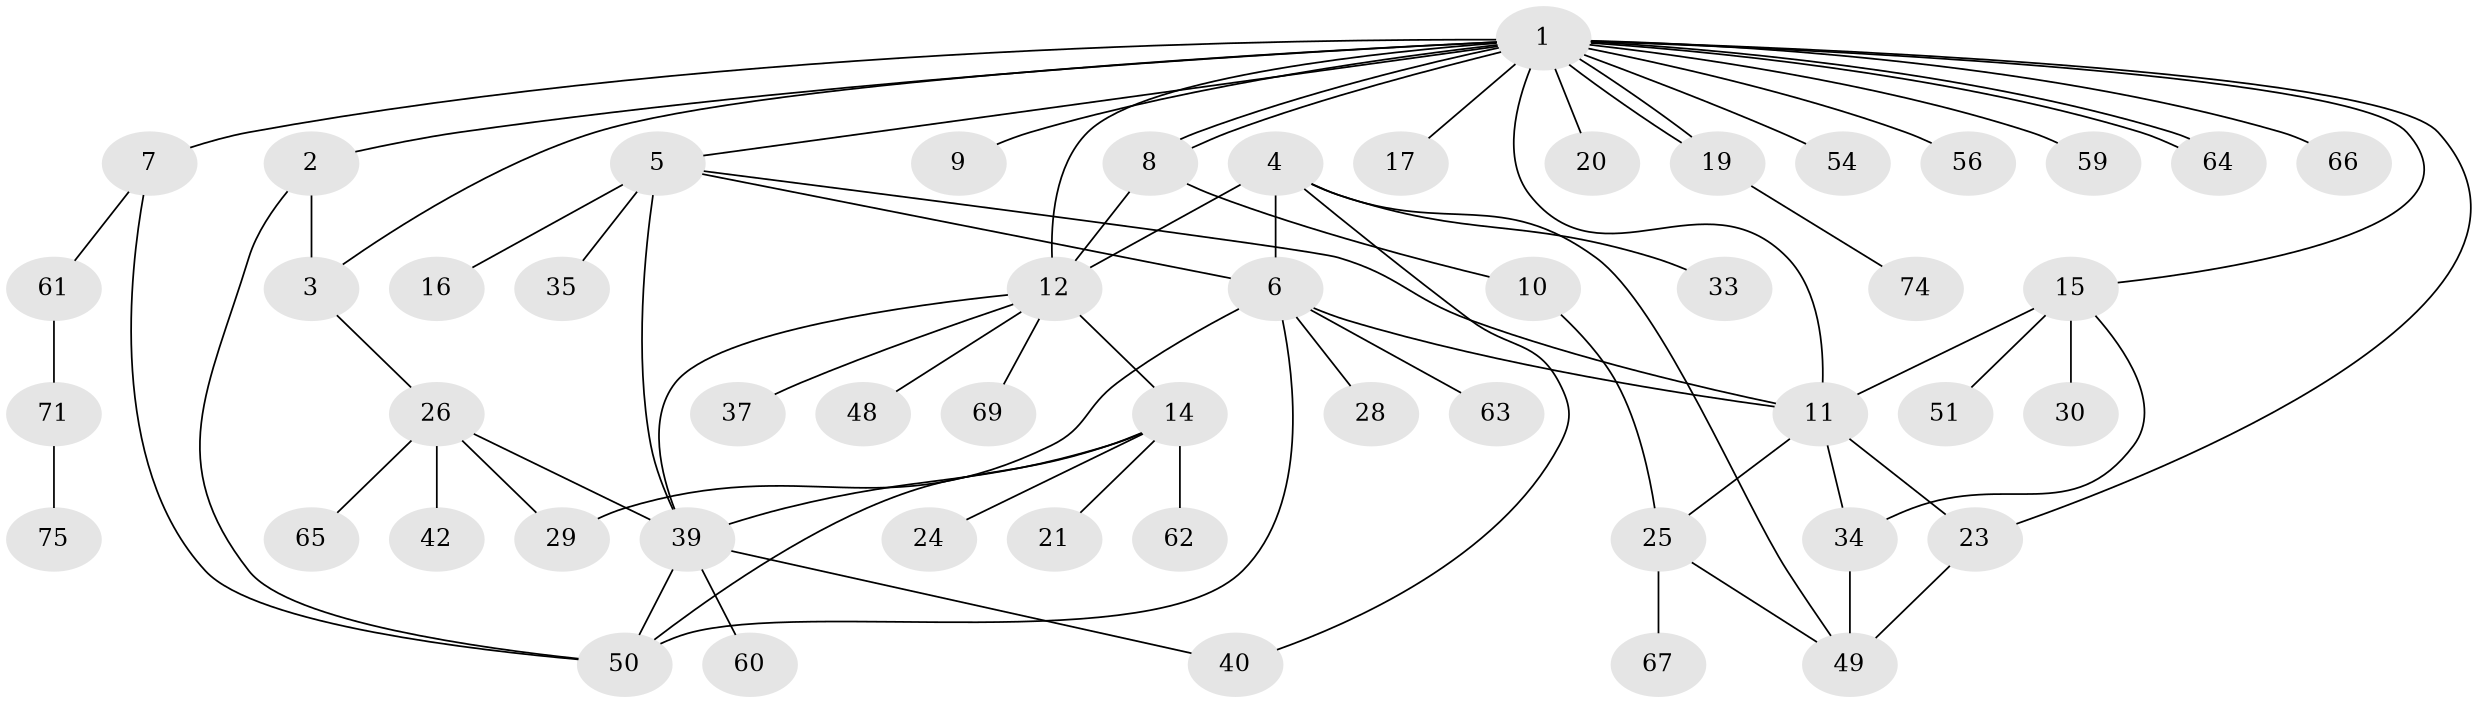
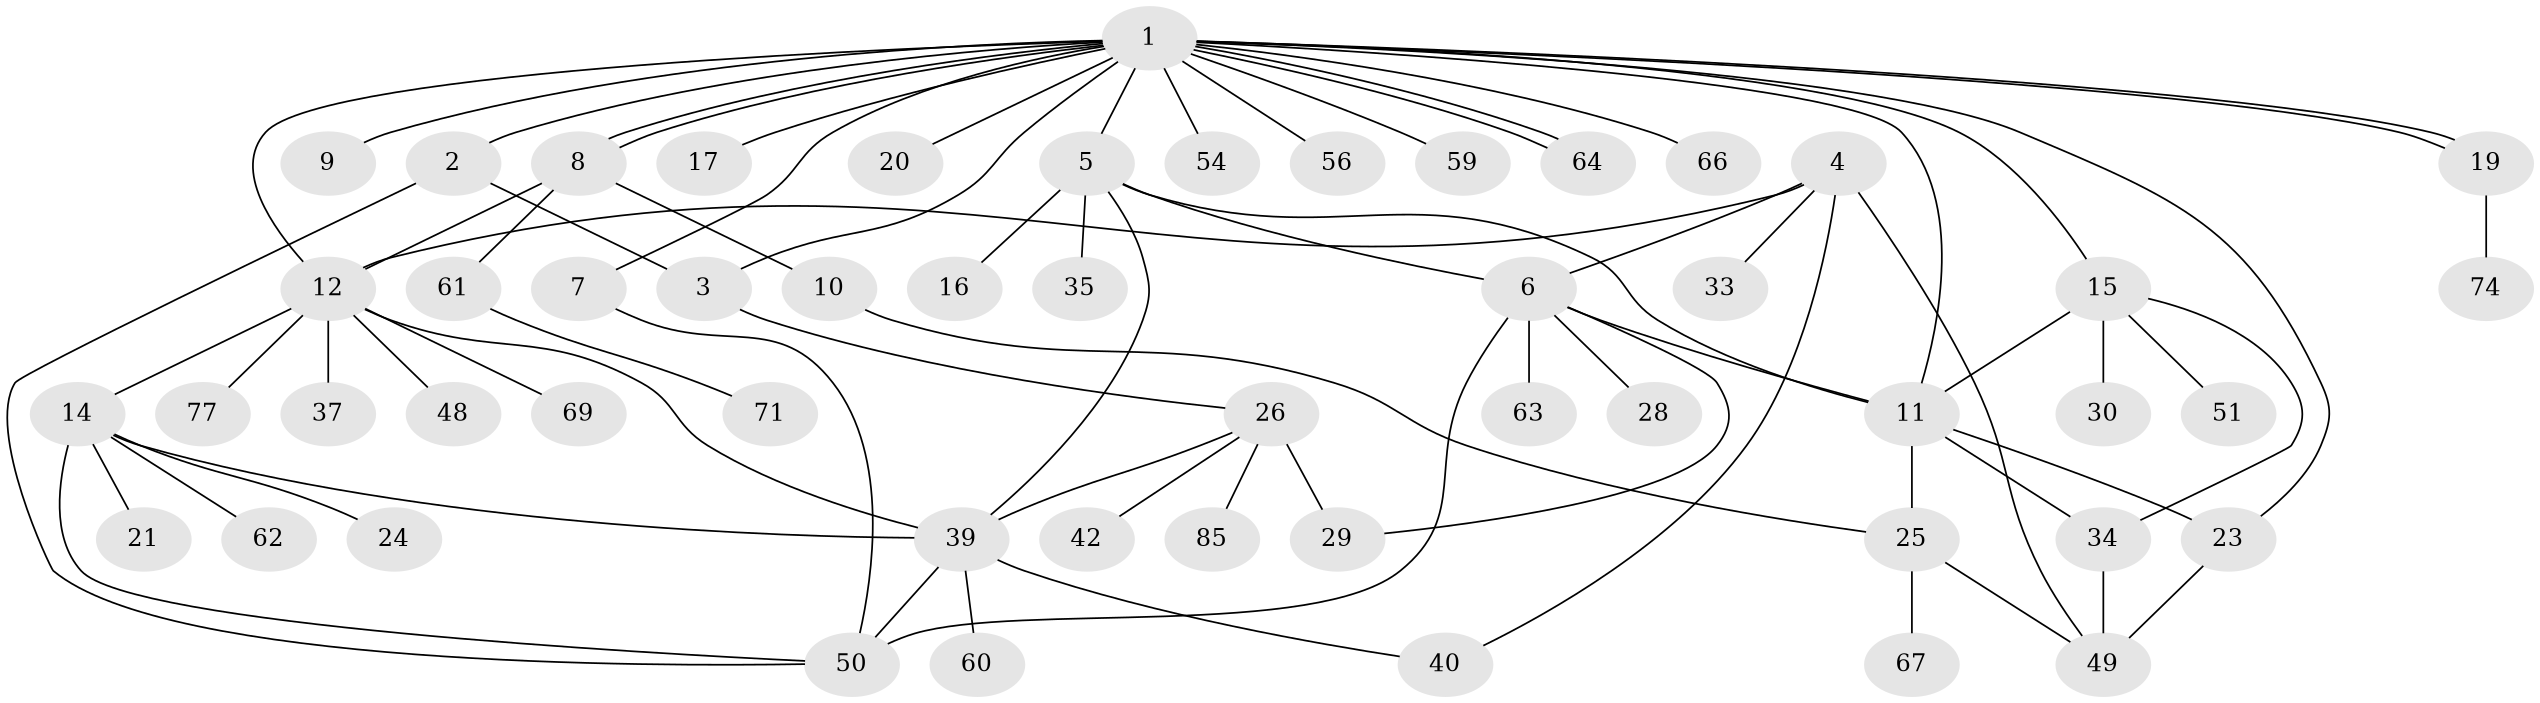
(102, 226) -> (522, 221)
none -> (203, 414)
(54, 539) -> none
(312, 539) -> (1212, 539)
